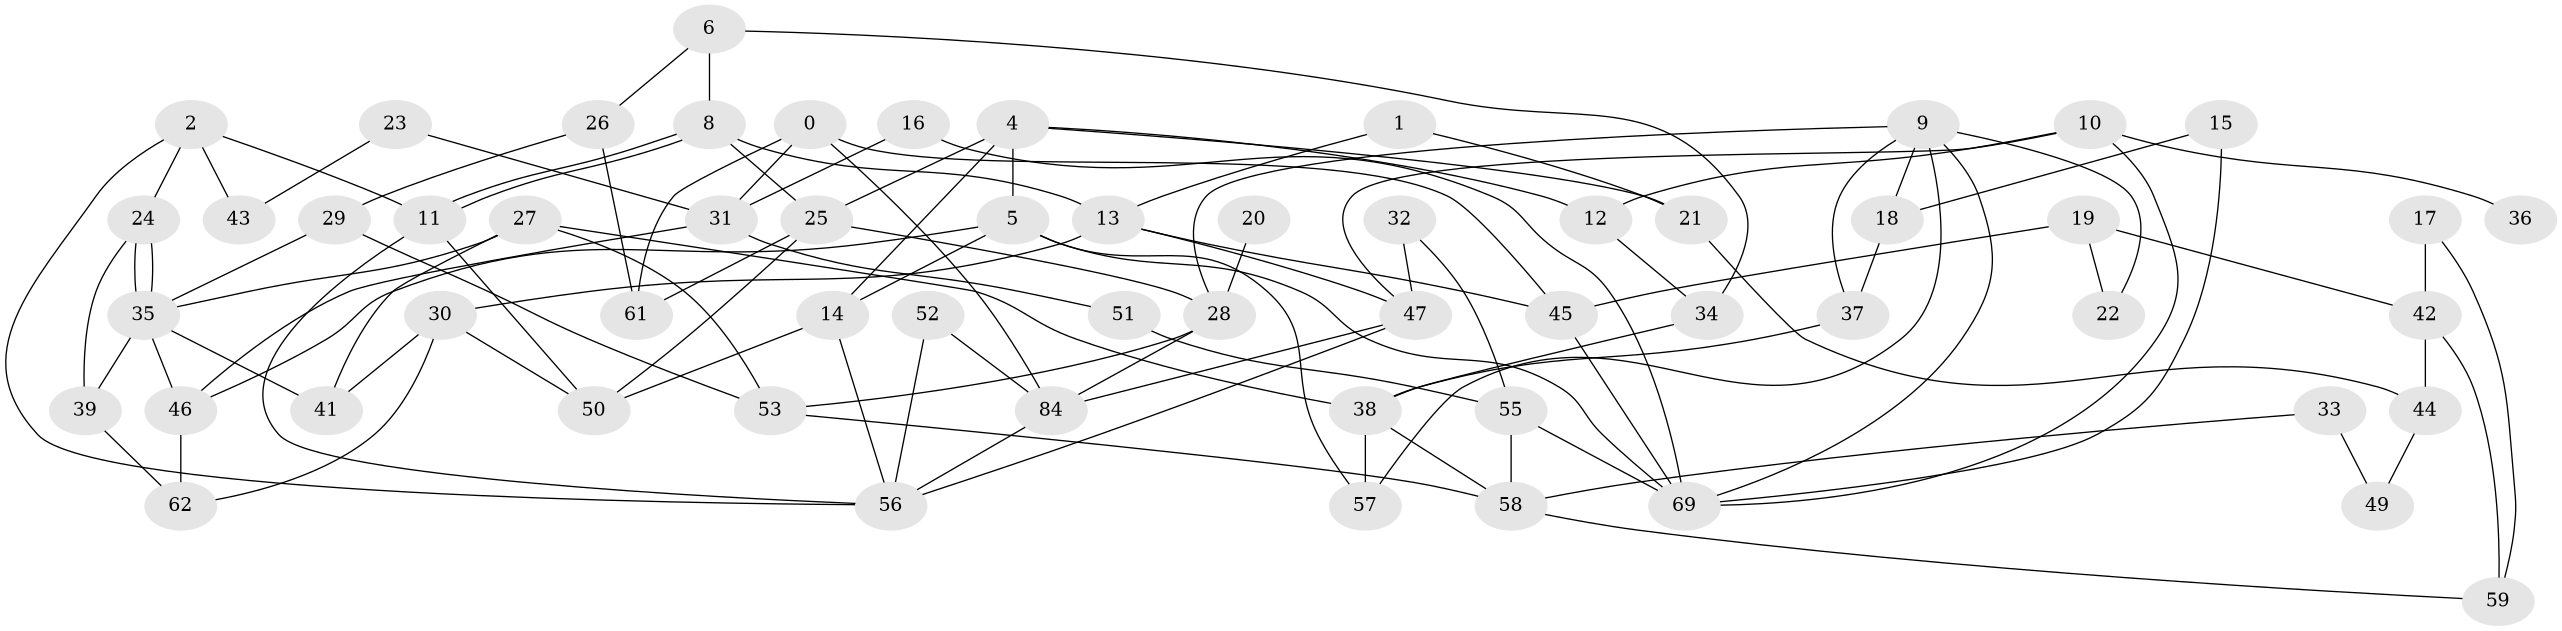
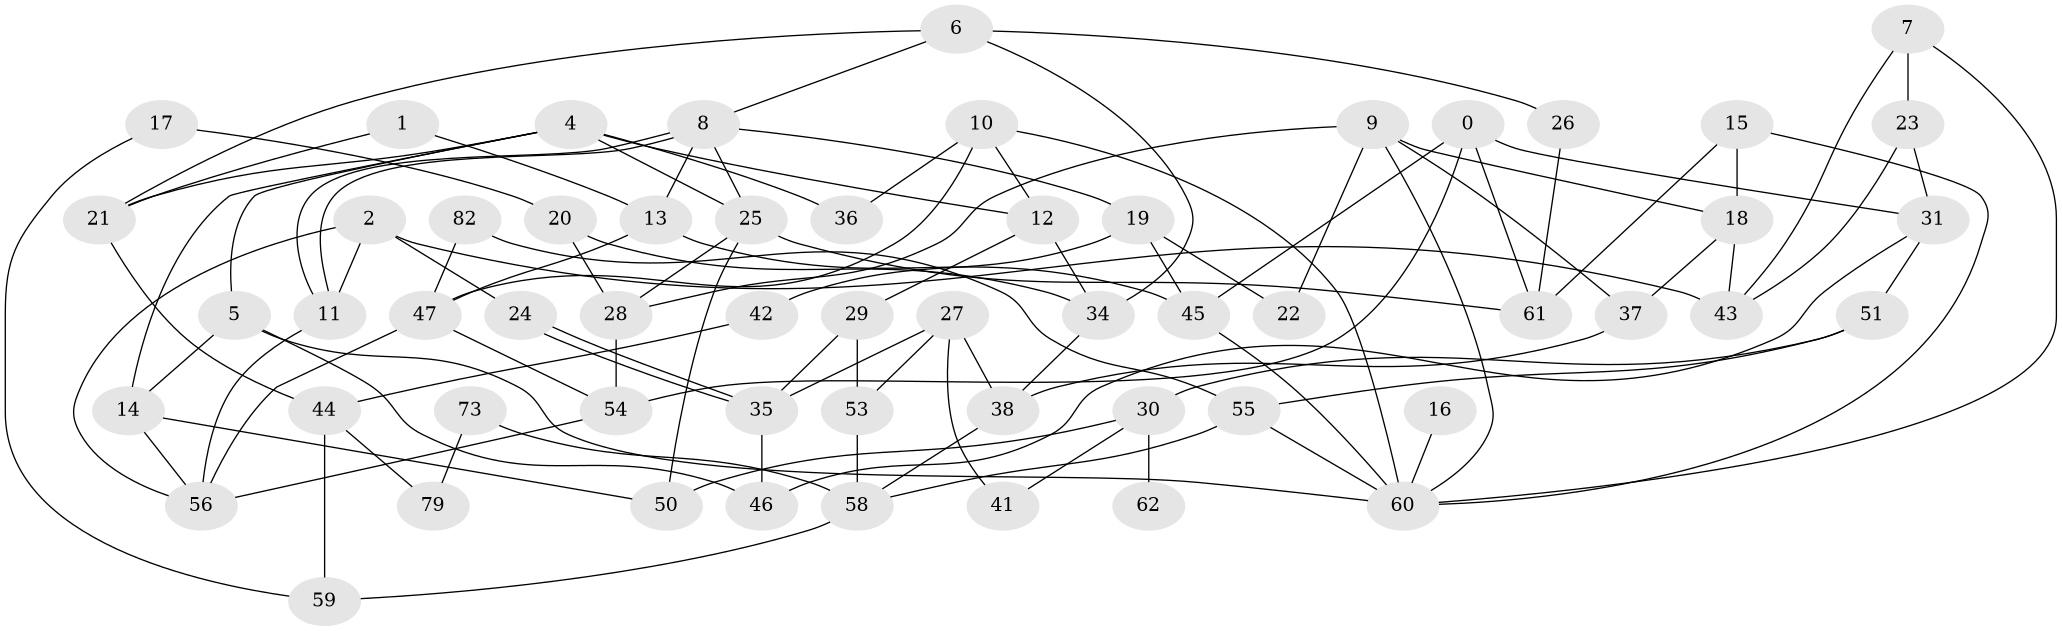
none -> (1908, 29)
none -> (511, 67)
none -> (918, 155)
(463, 167) -> (970, 258)
(818, 172) -> none
none -> (739, 175)
(1400, 220) -> (465, 220)
none -> (1636, 220)
none -> (1732, 268)
(2425, 268) -> (342, 153)
none -> (780, 269)
(780, 280) -> (1526, 362)
(512, 315) -> none
(928, 315) -> none
(225, 358) -> none
(992, 381) -> none
(85, 411) -> none
(1051, 411) -> (616, 411)
(2330, 411) -> (470, 411)
(2490, 452) -> (325, 506)
(181, 459) -> none
(1365, 506) -> none
(1685, 506) -> (1403, 506)
(2378, 506) -> (433, 506)
